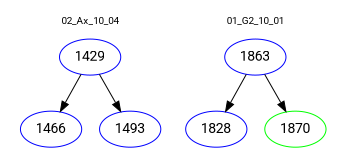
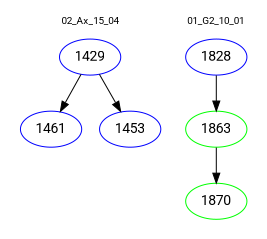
(91, 22) -> (91, 22)
(255, 57) -> (216, 129)
(238, 88) -> (216, 88)
(51, 129) -> (51, 129)
(130, 129) -> (130, 129)
